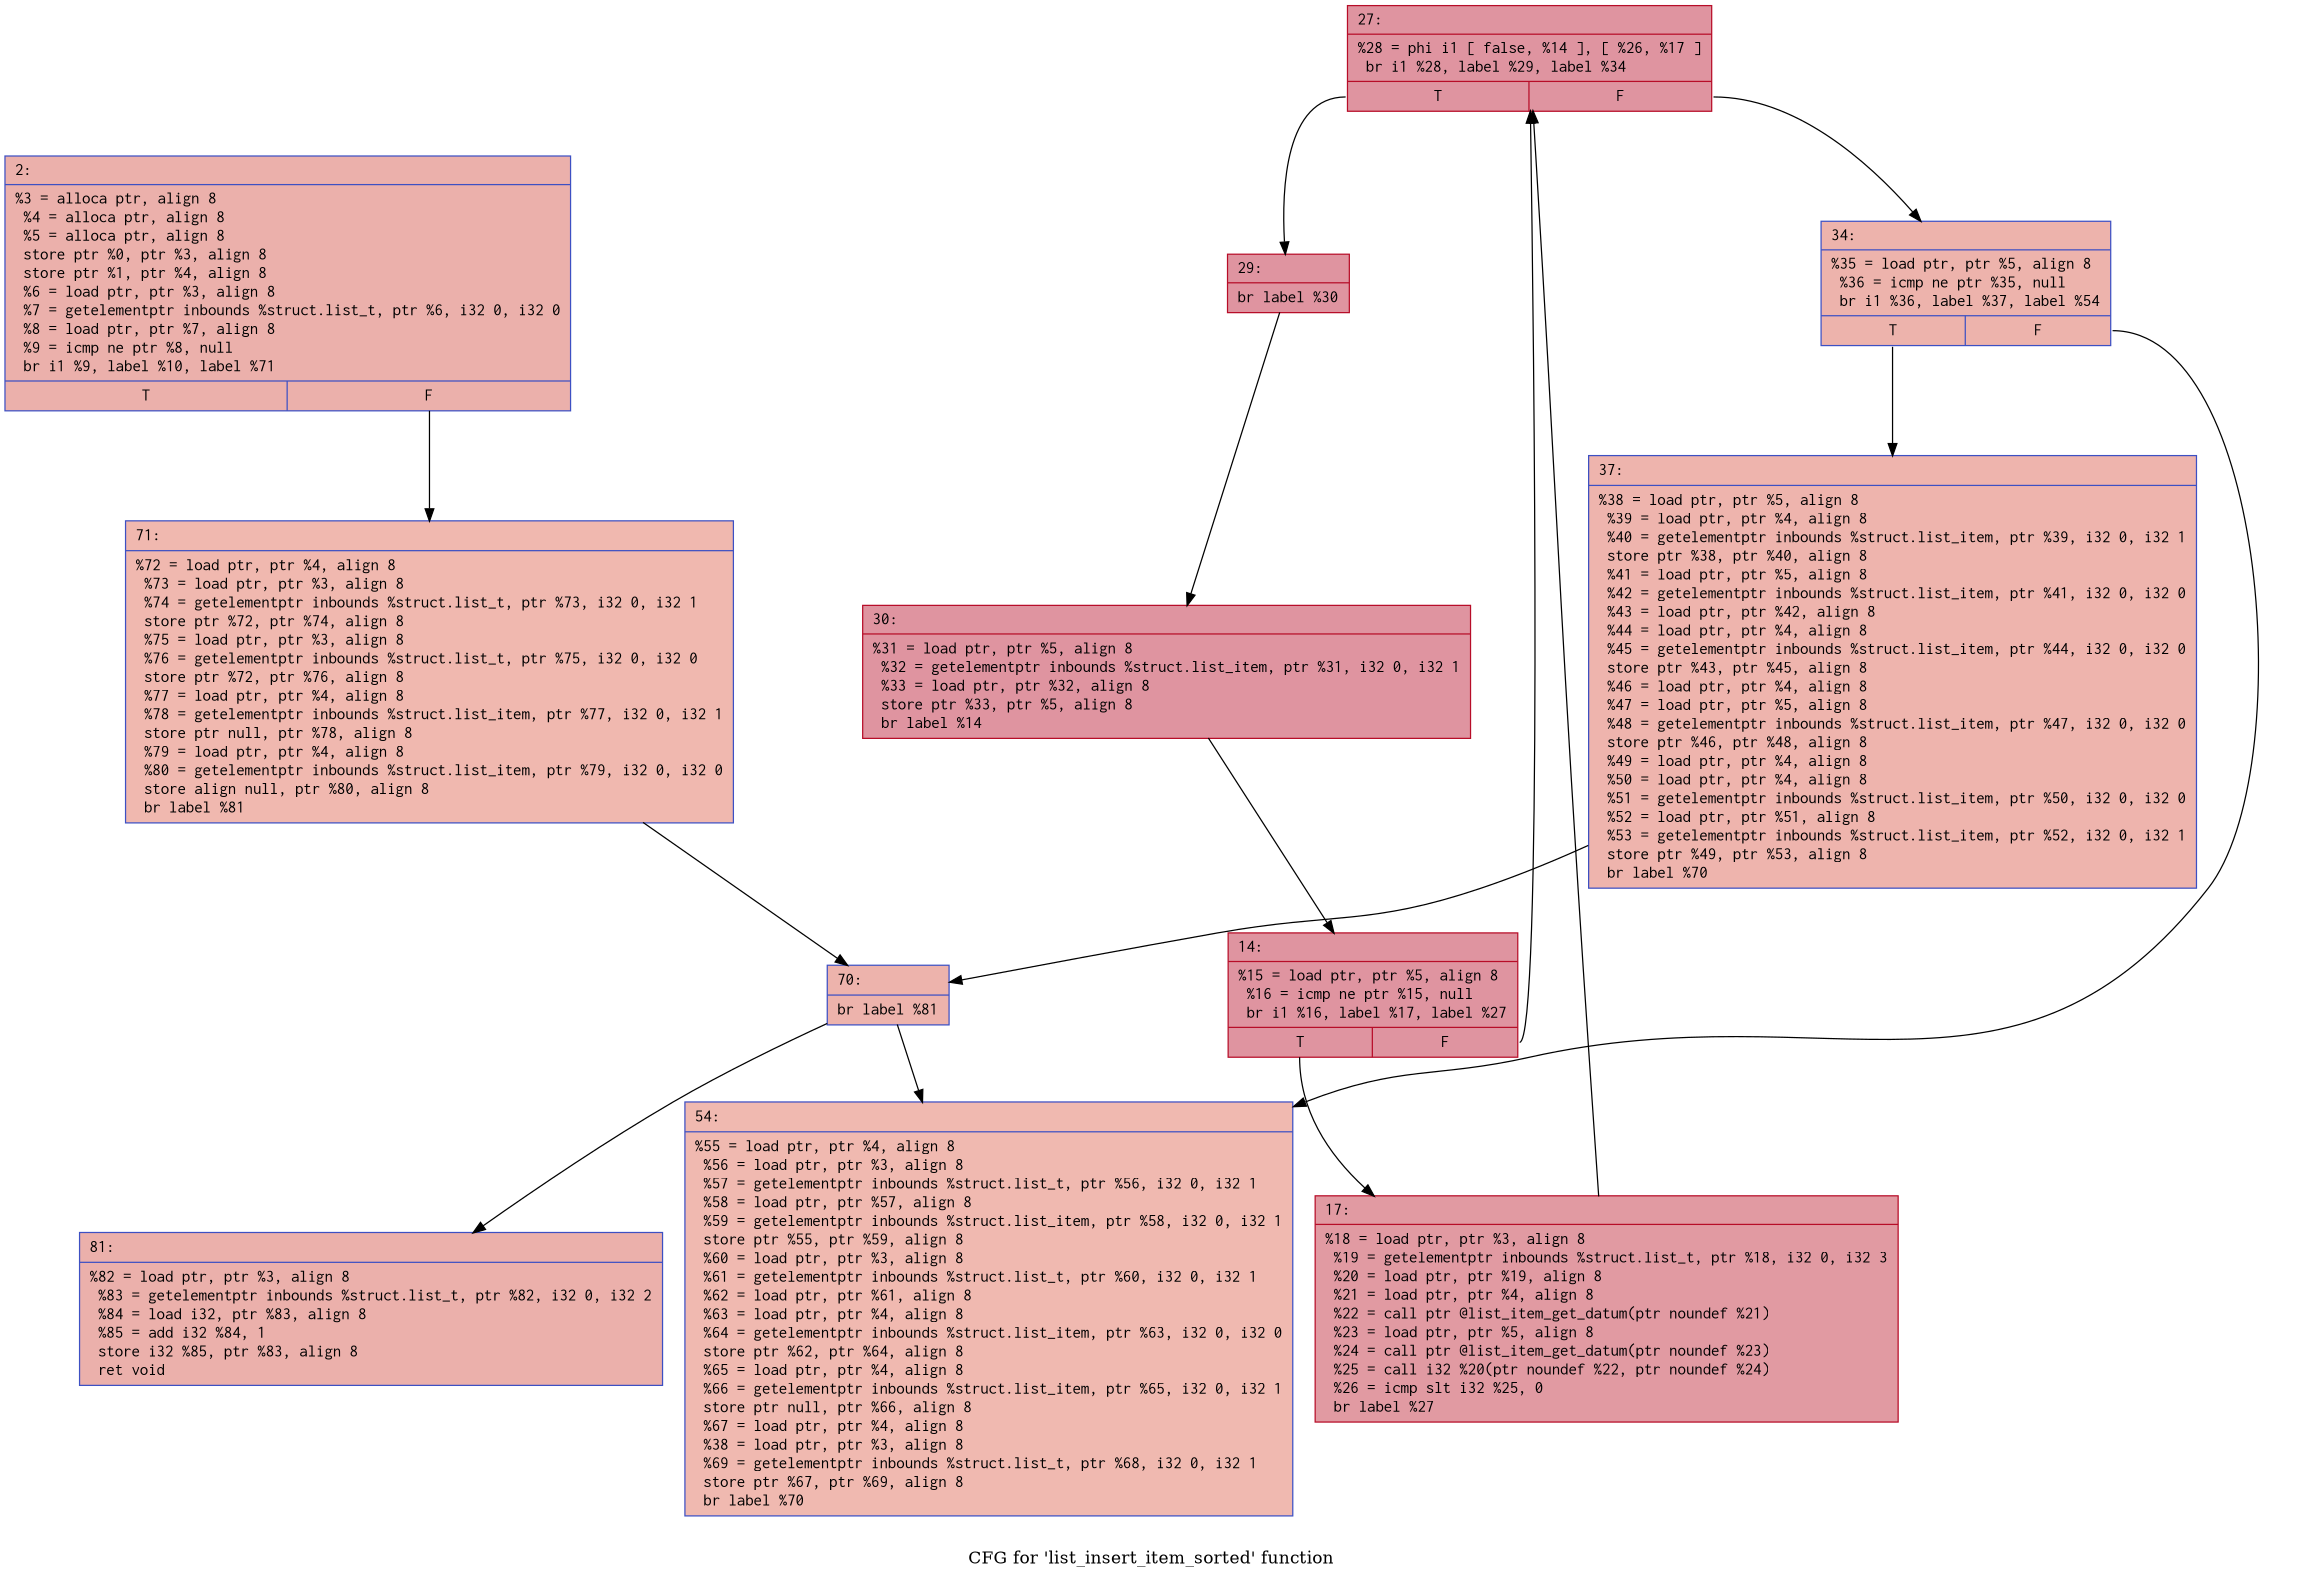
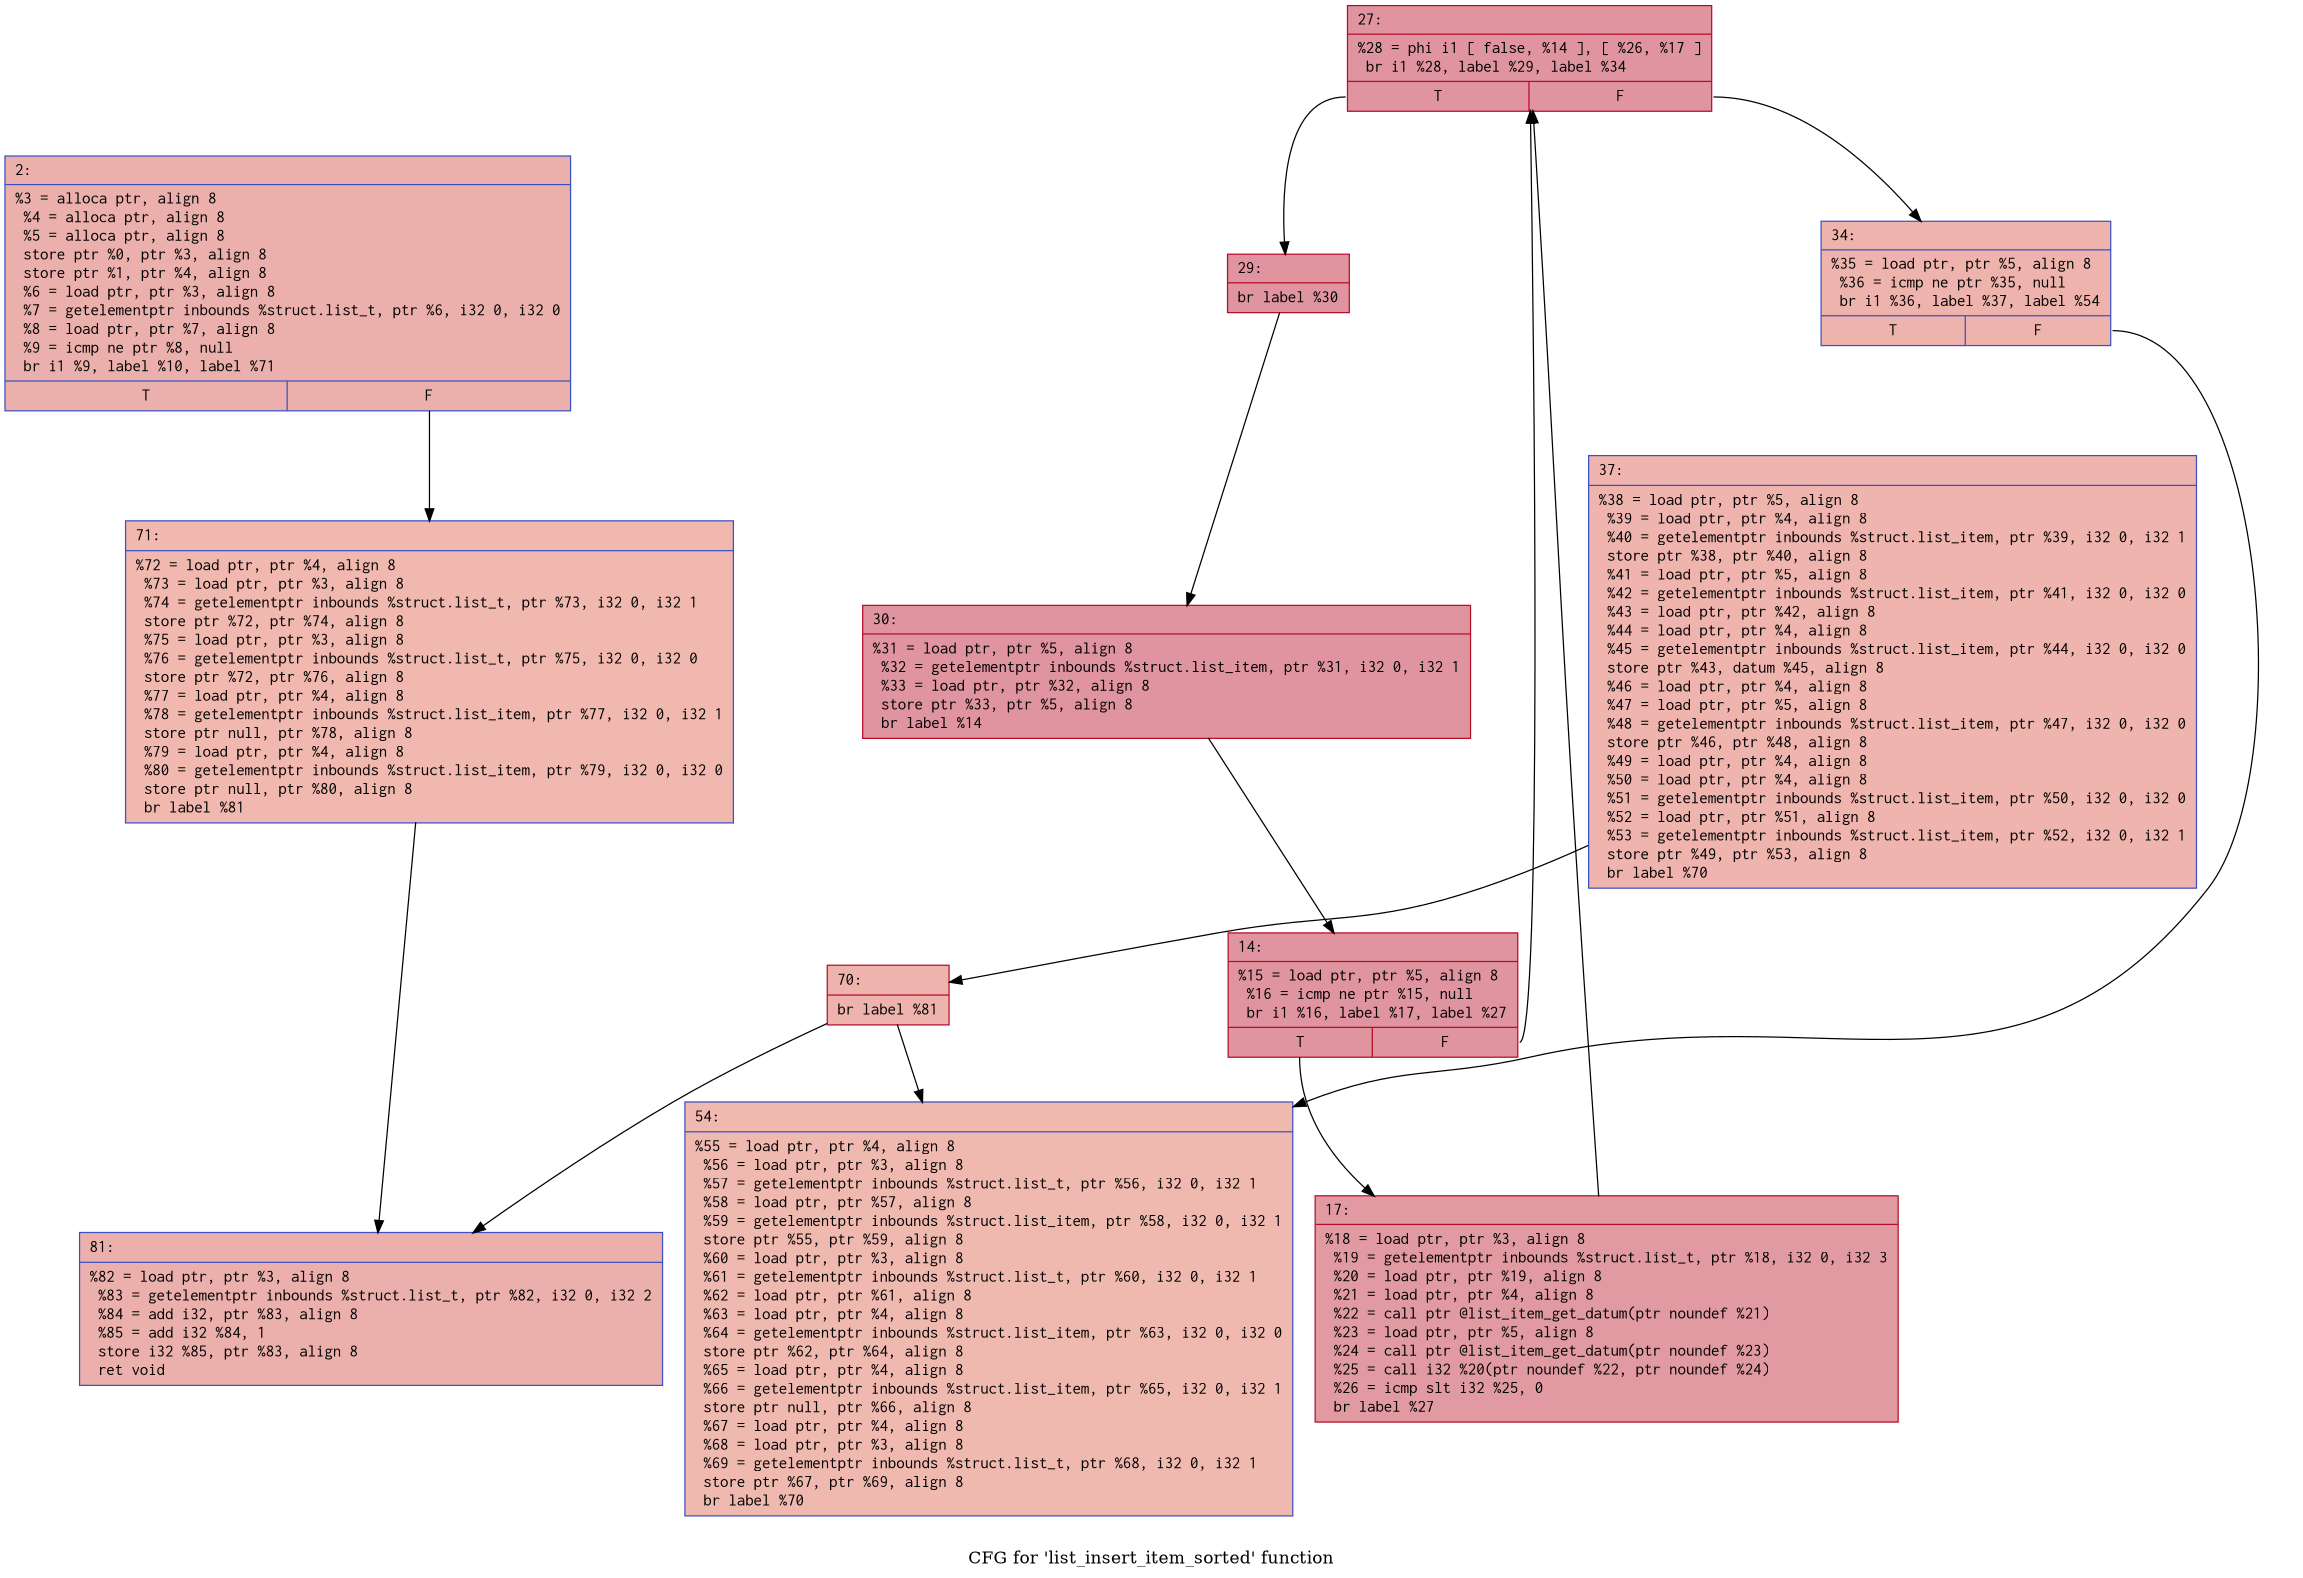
(1893, 395) -> none
(1733, 668) -> (1742, 668)
(283, 789) -> (274, 789)
(740, 890) -> (397, 1021)
(888, 995) -> (888, 995)
(228, 1314) -> (224, 1314)
(830, 1444) -> (830, 1444)
